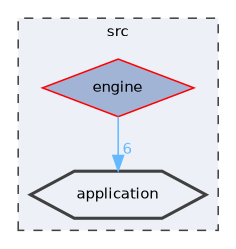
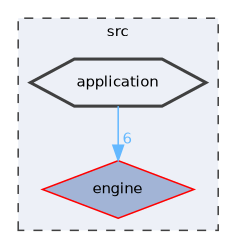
(118, 136) -> (118, 126)
